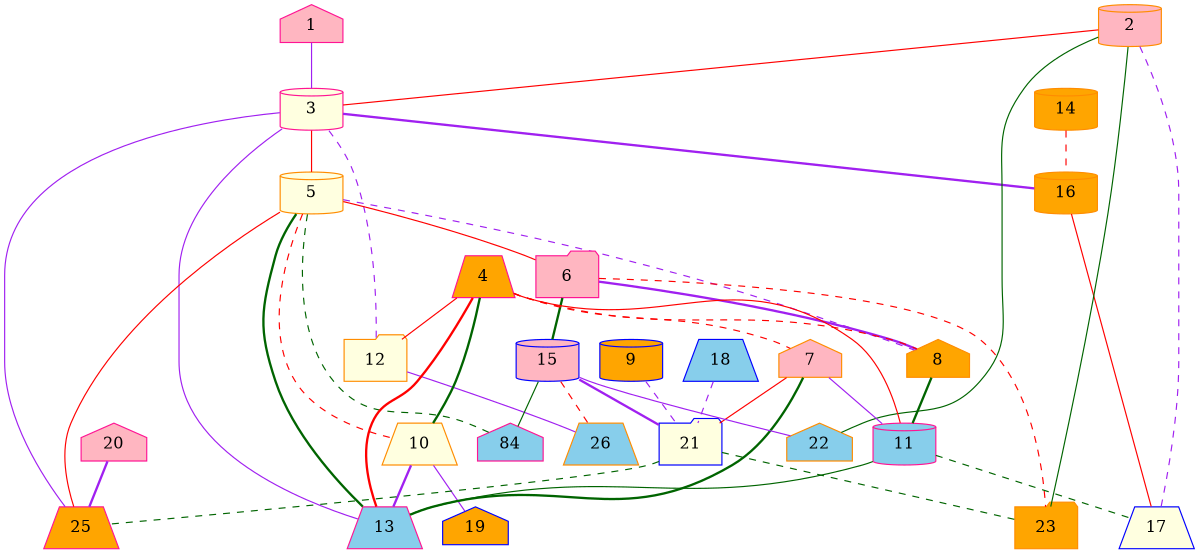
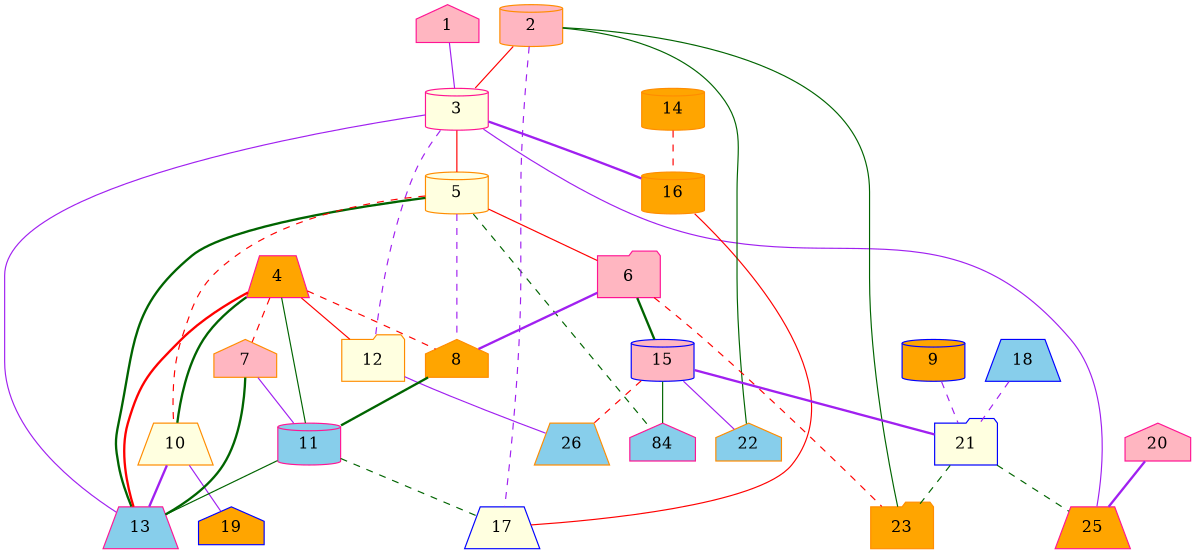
(691, 303) -> (294, 360)
(131, 334) -> none
(753, 400) -> none
